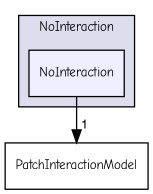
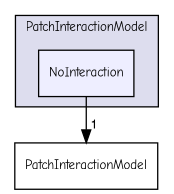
(77, 28) -> (87, 28)
